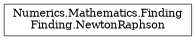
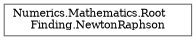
(98, 20) -> (98, 20)
